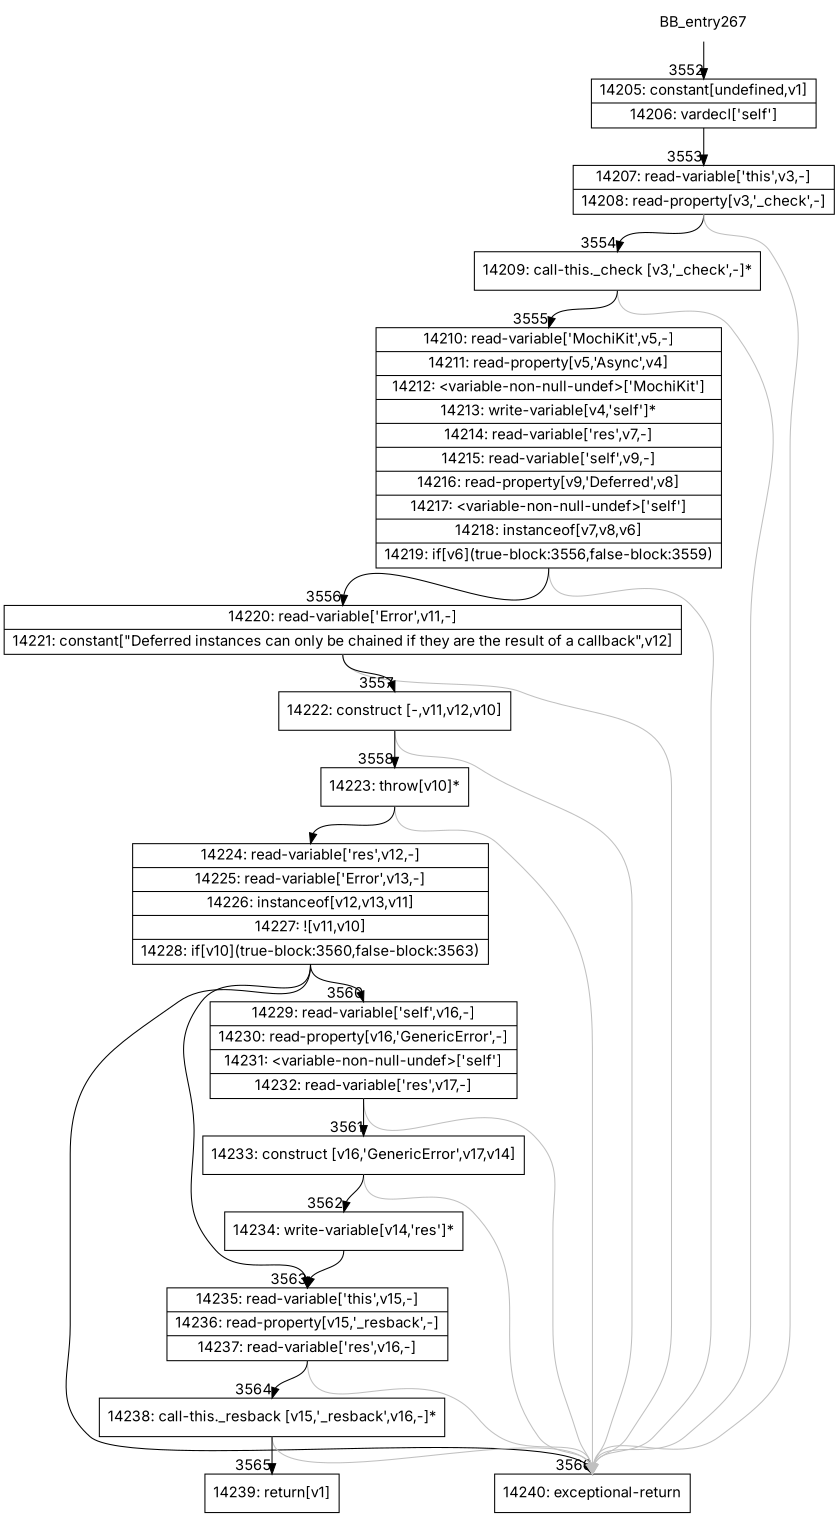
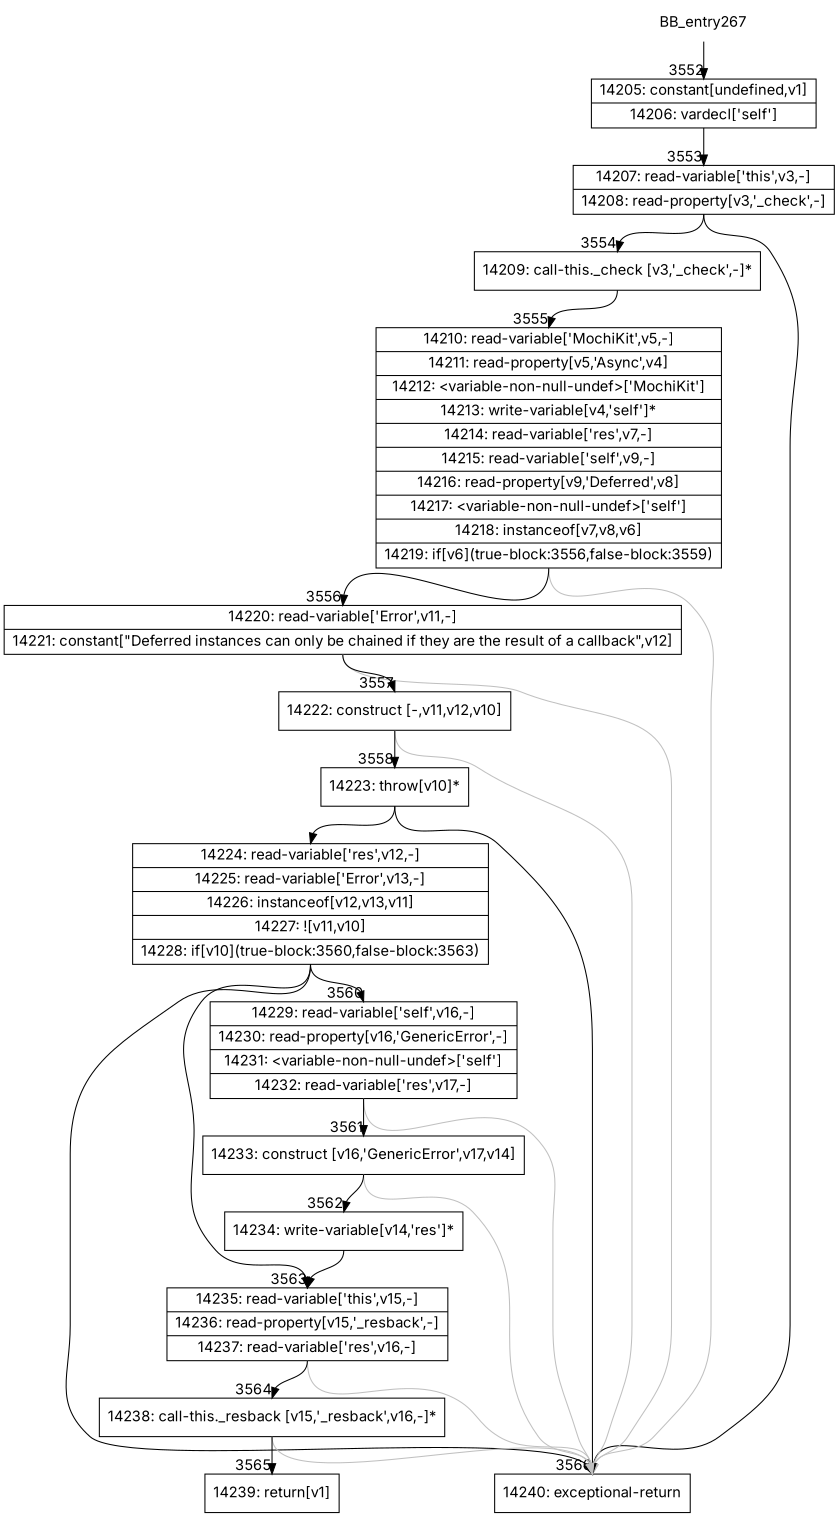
(751, 872) -> none
(790, 882) -> (790, 882)
(592, 1078) -> (592, 1078)
